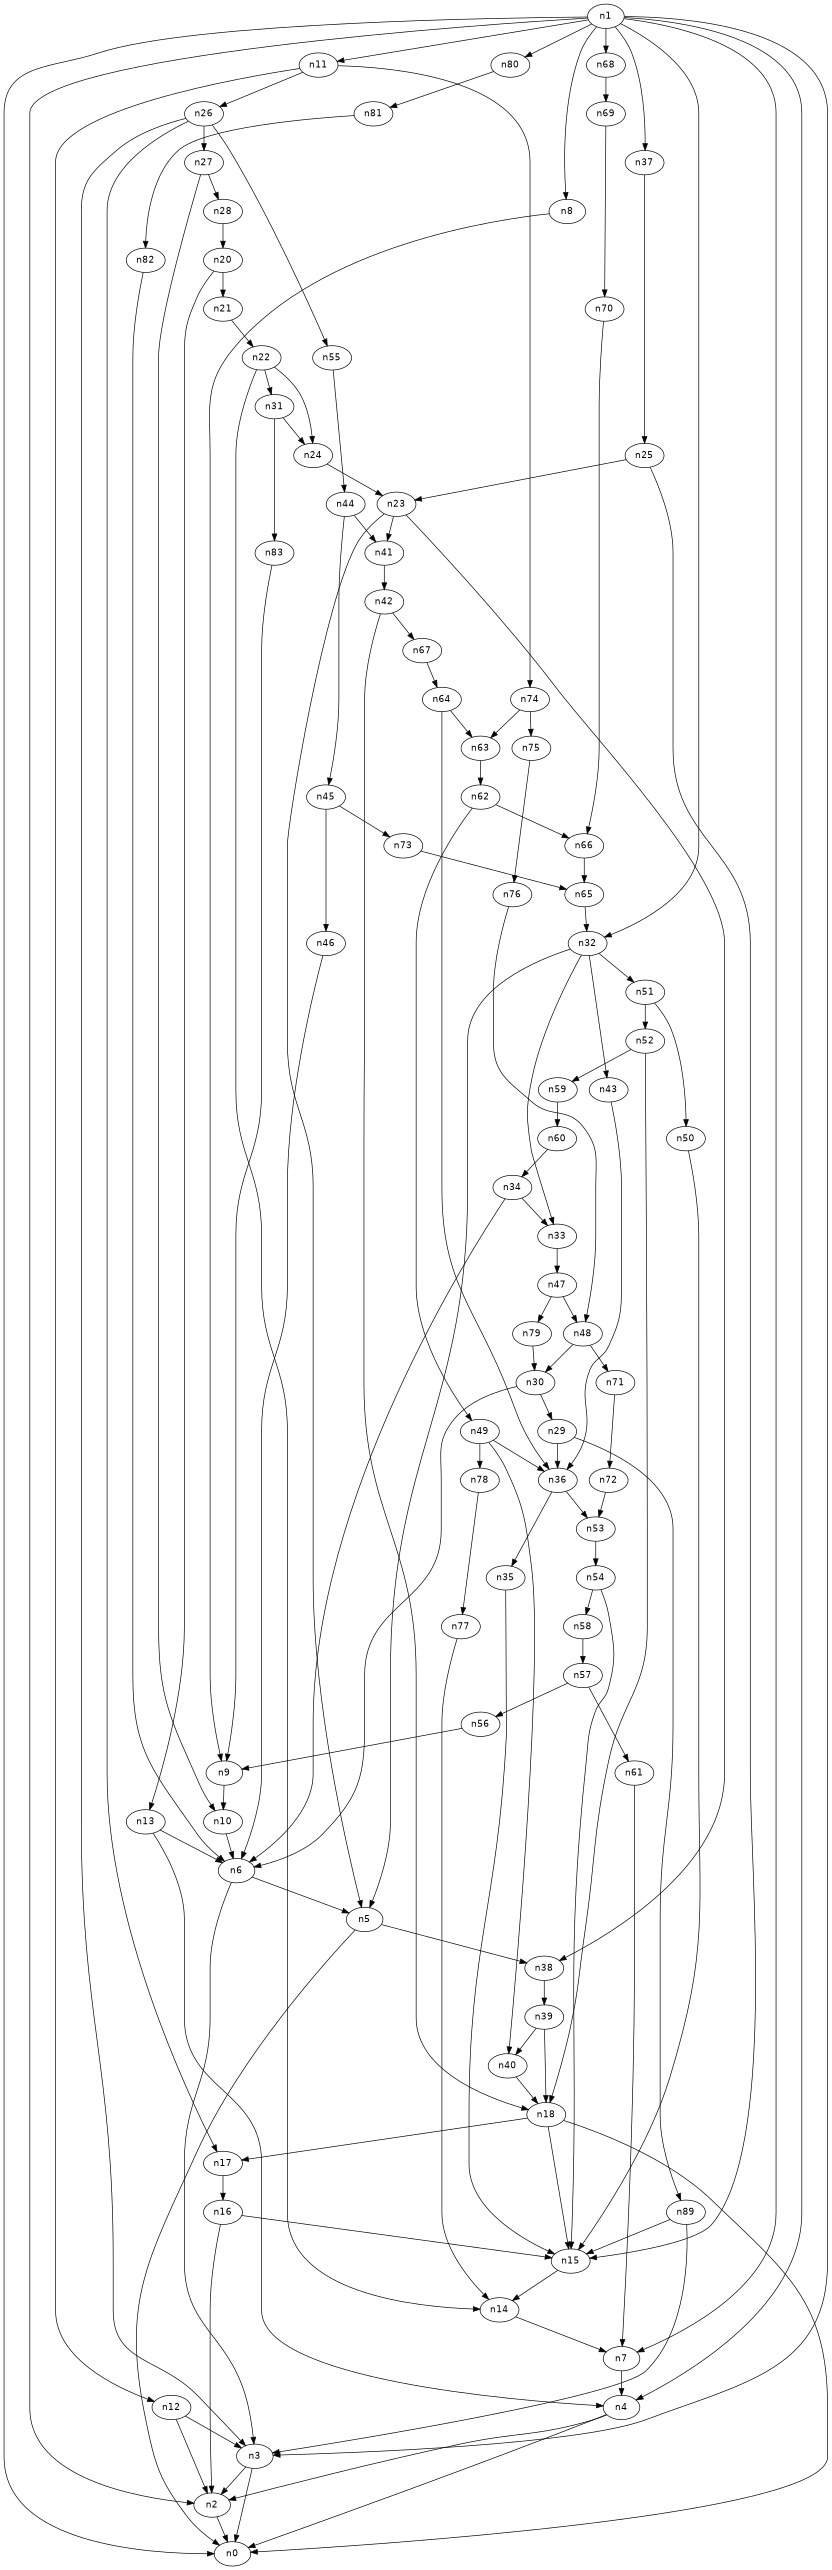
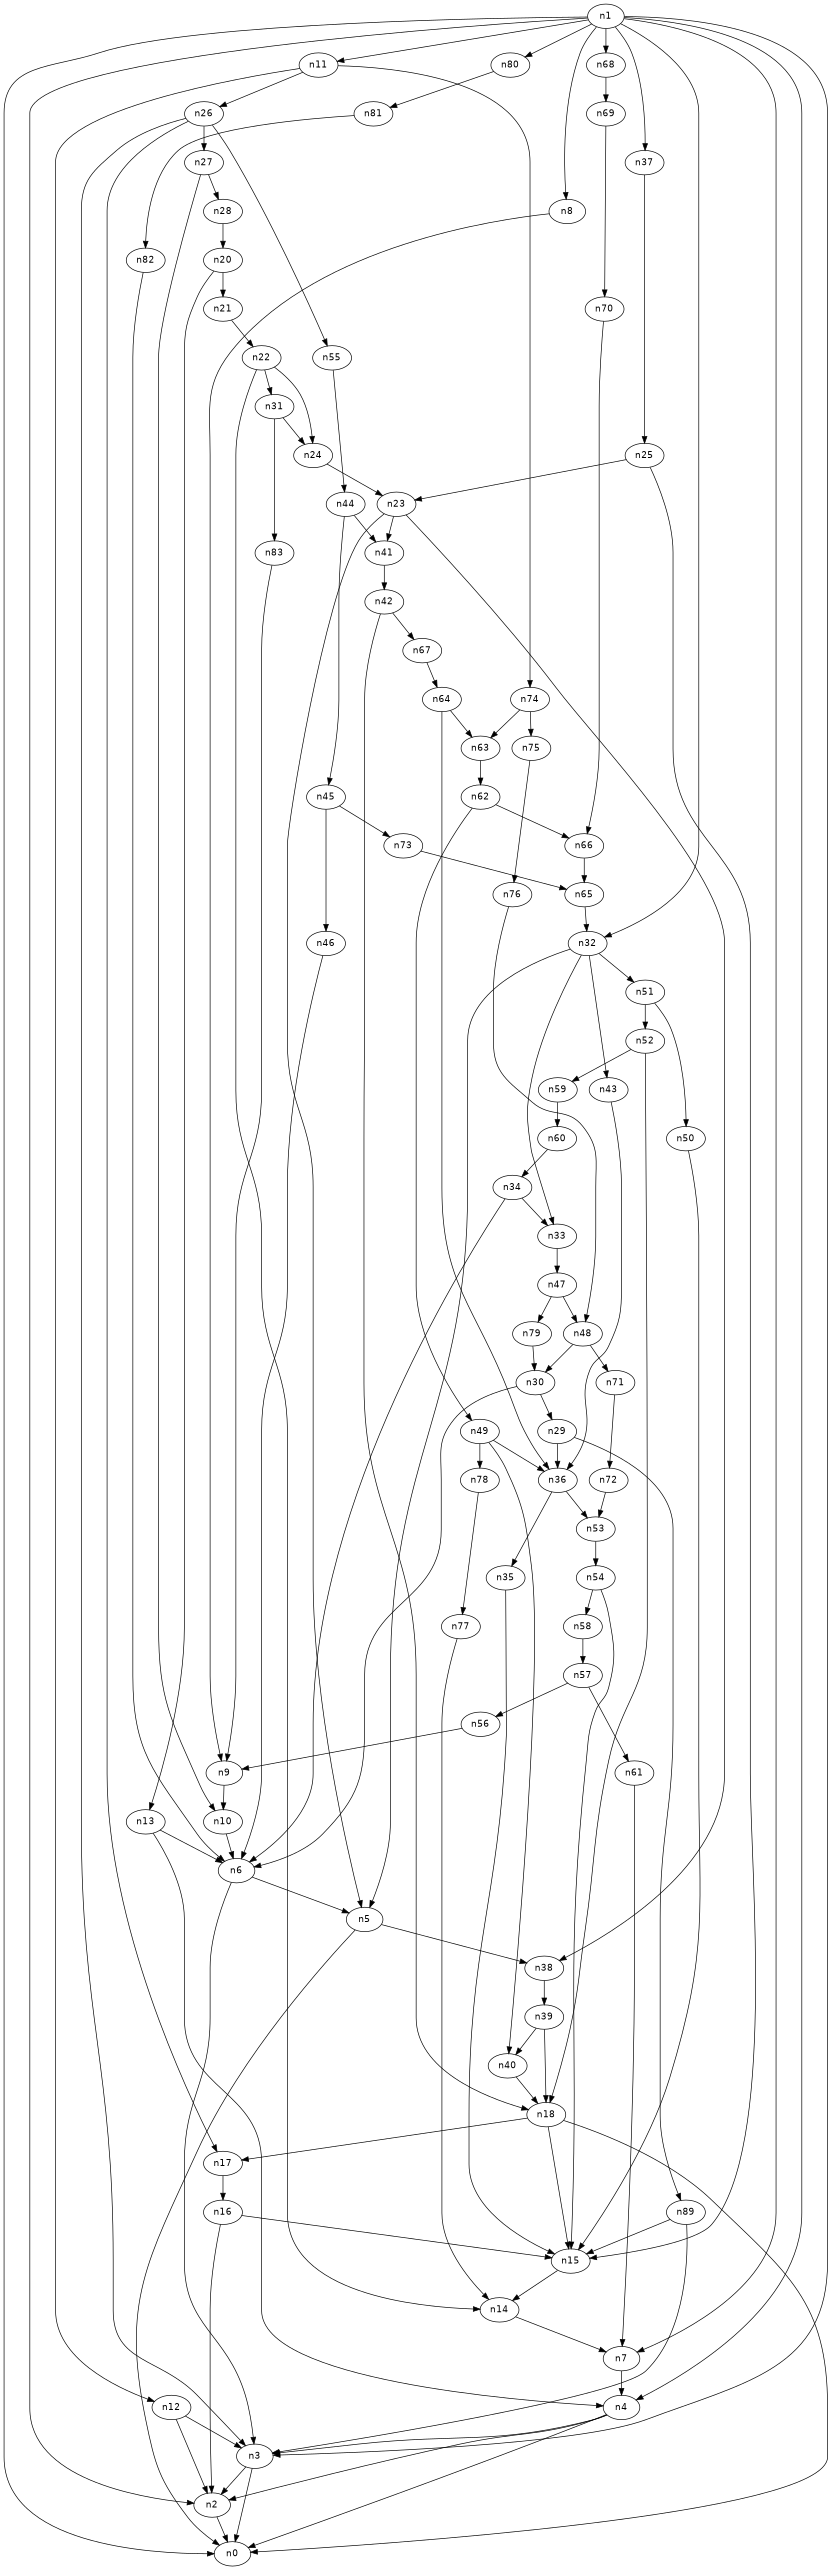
none -> (444, 2438)
